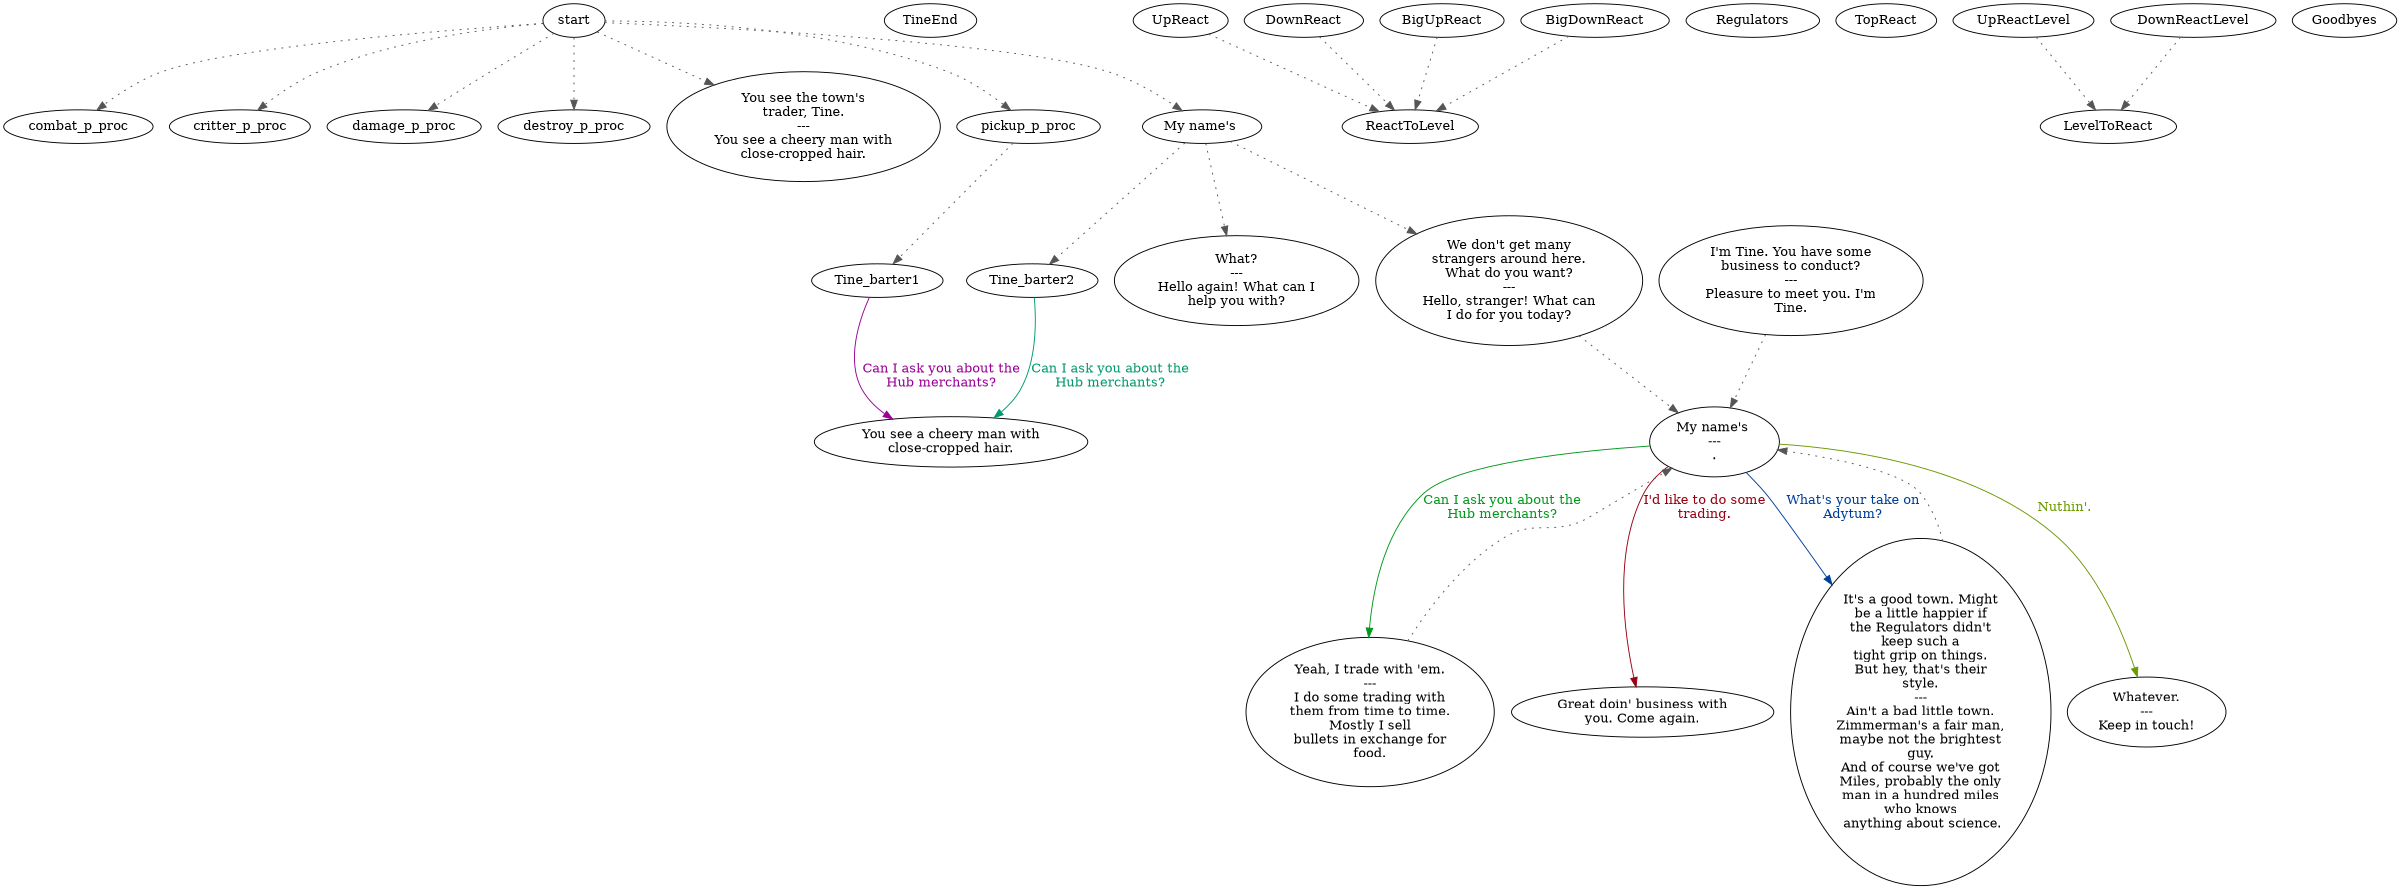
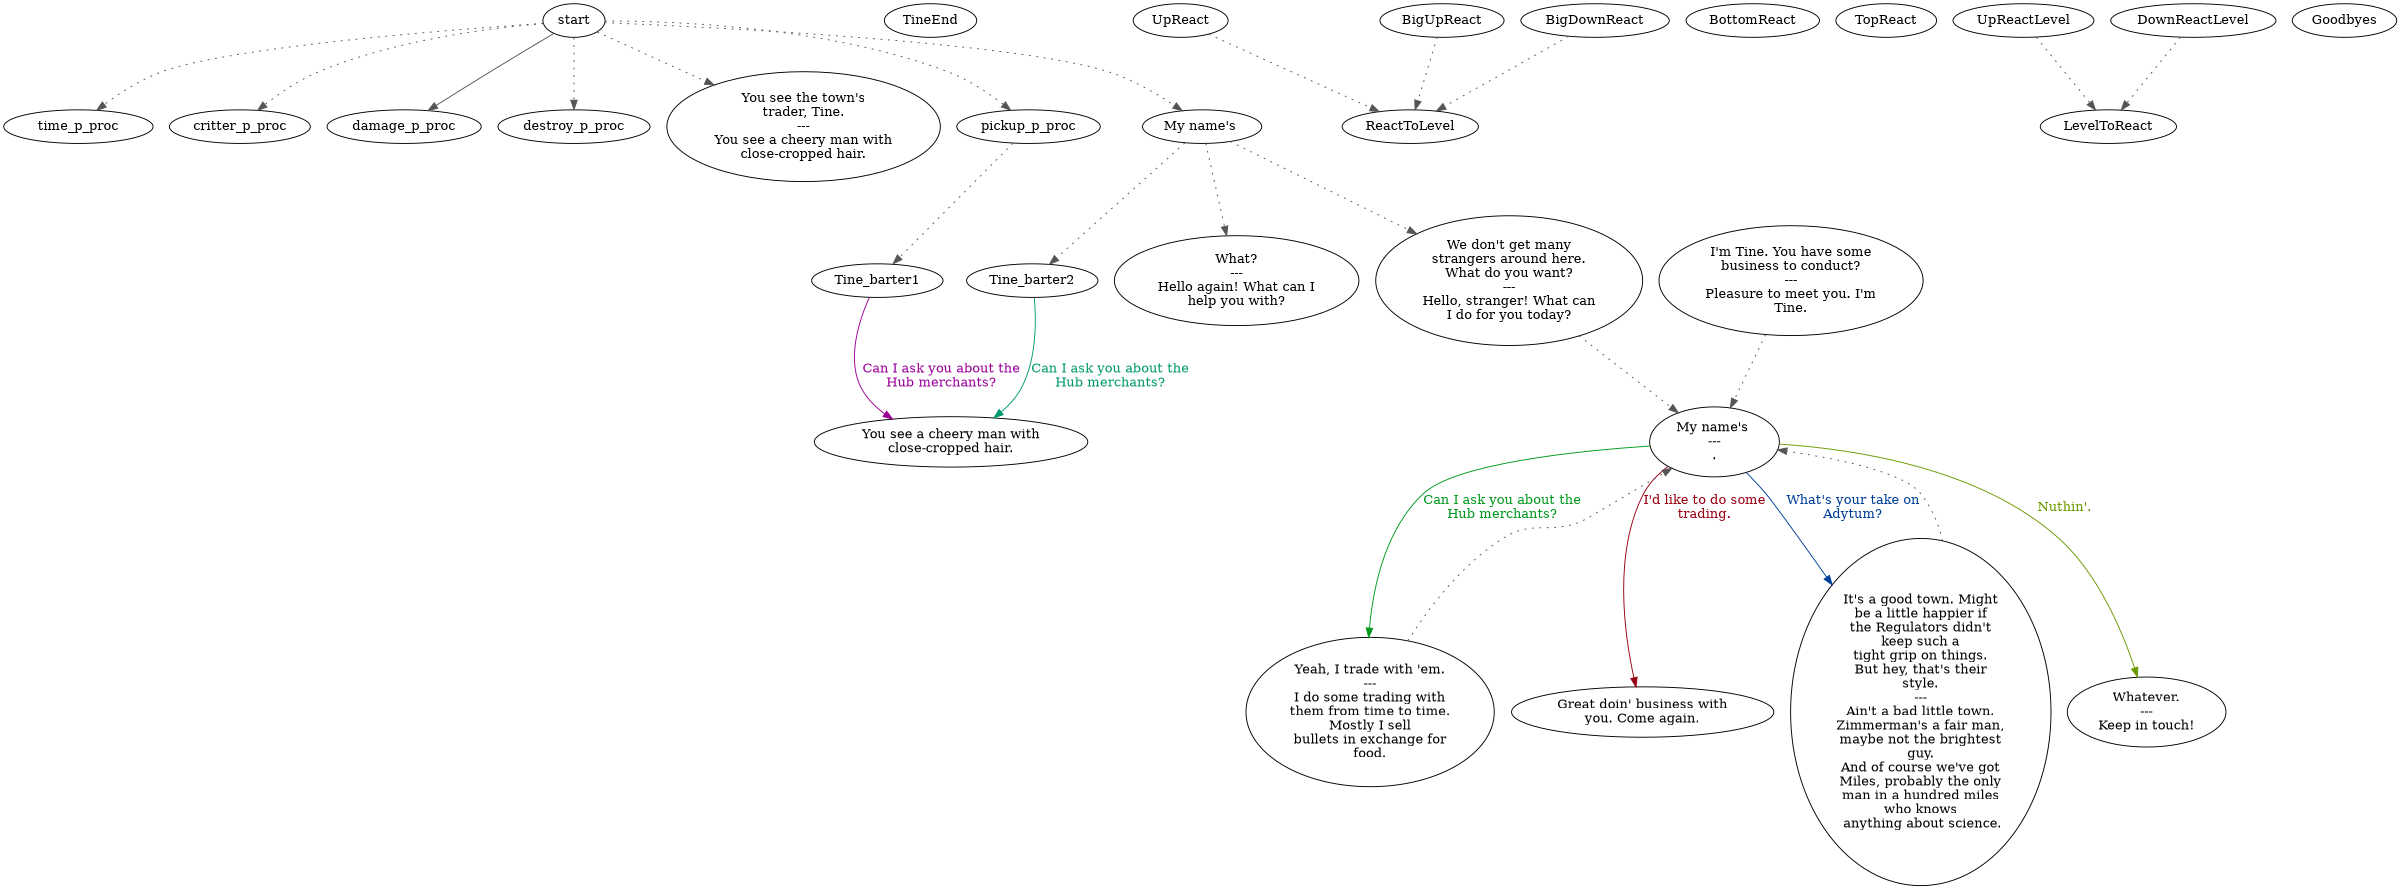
(1304, 21) -> none
(1753, 21) -> (1753, 21)
(495, 69) -> (495, 69)
(78, 127) -> (78, 127)
